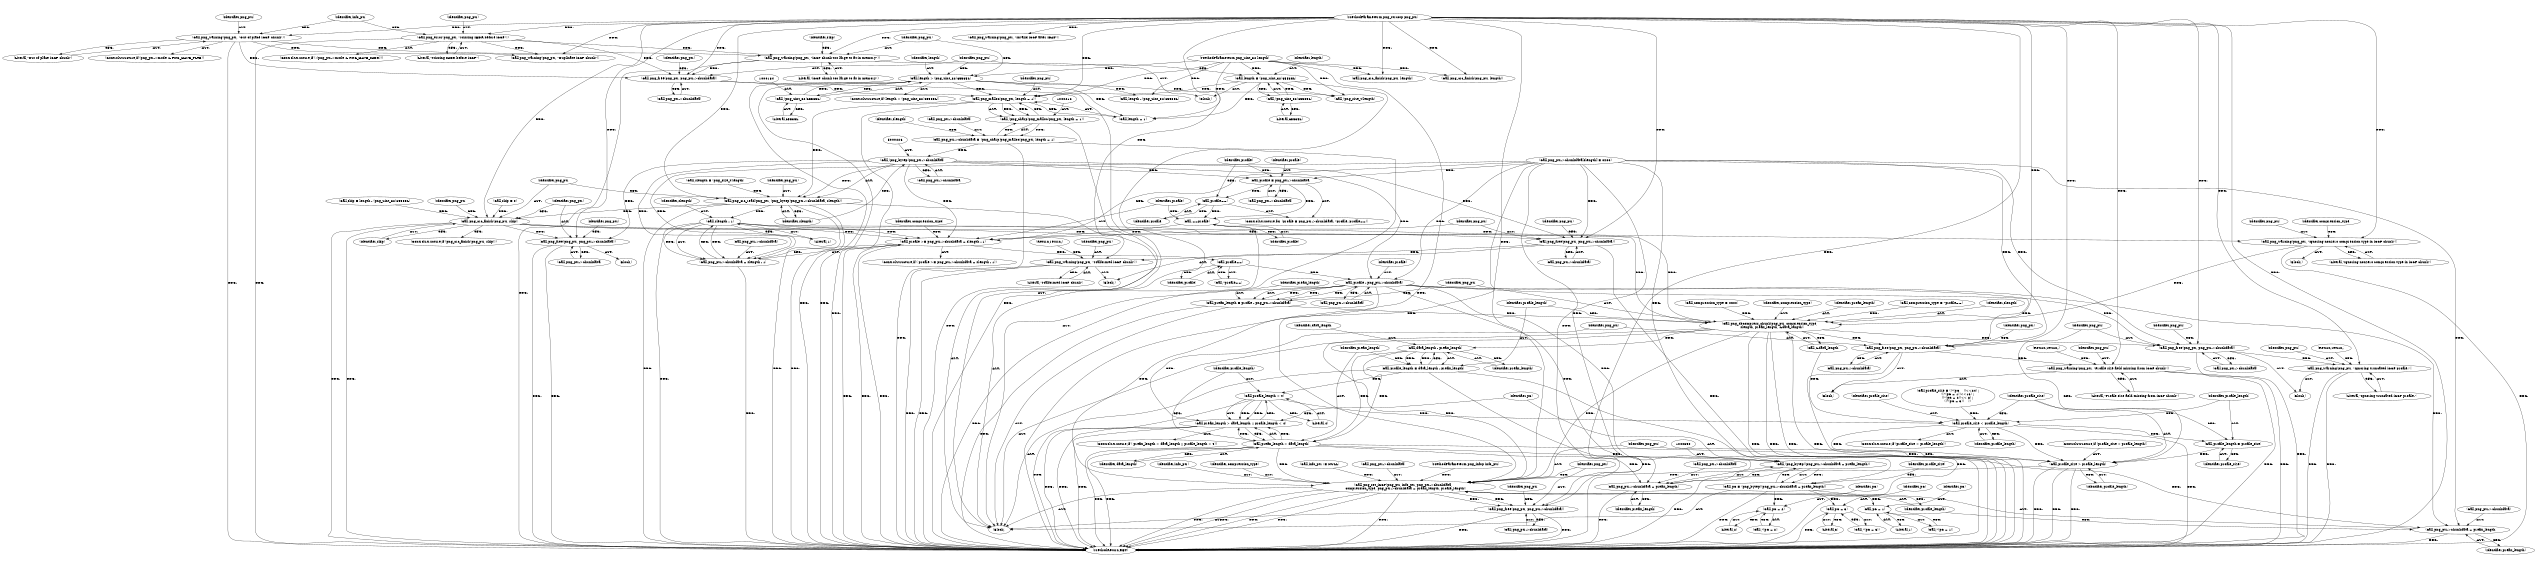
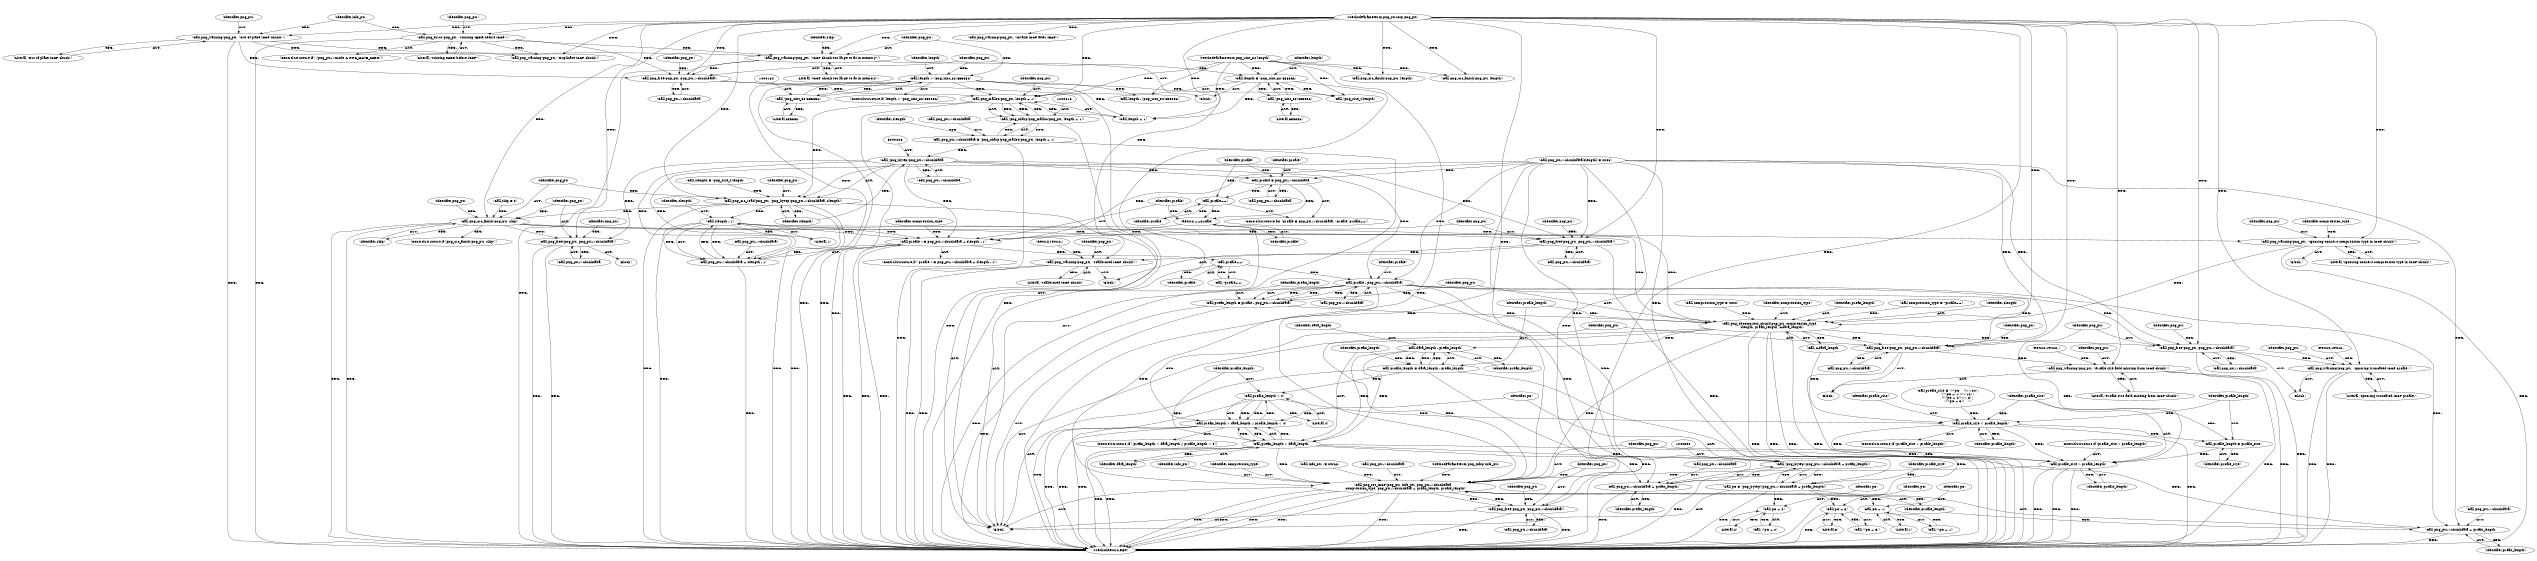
(155, 58) -> none
(1087, 68) -> none
(1207, 89) -> (1207, 89)
(375, 201) -> none
(1141, 201) -> (1141, 201)
(1197, 222) -> (1197, 222)
(2446, 459) -> none
